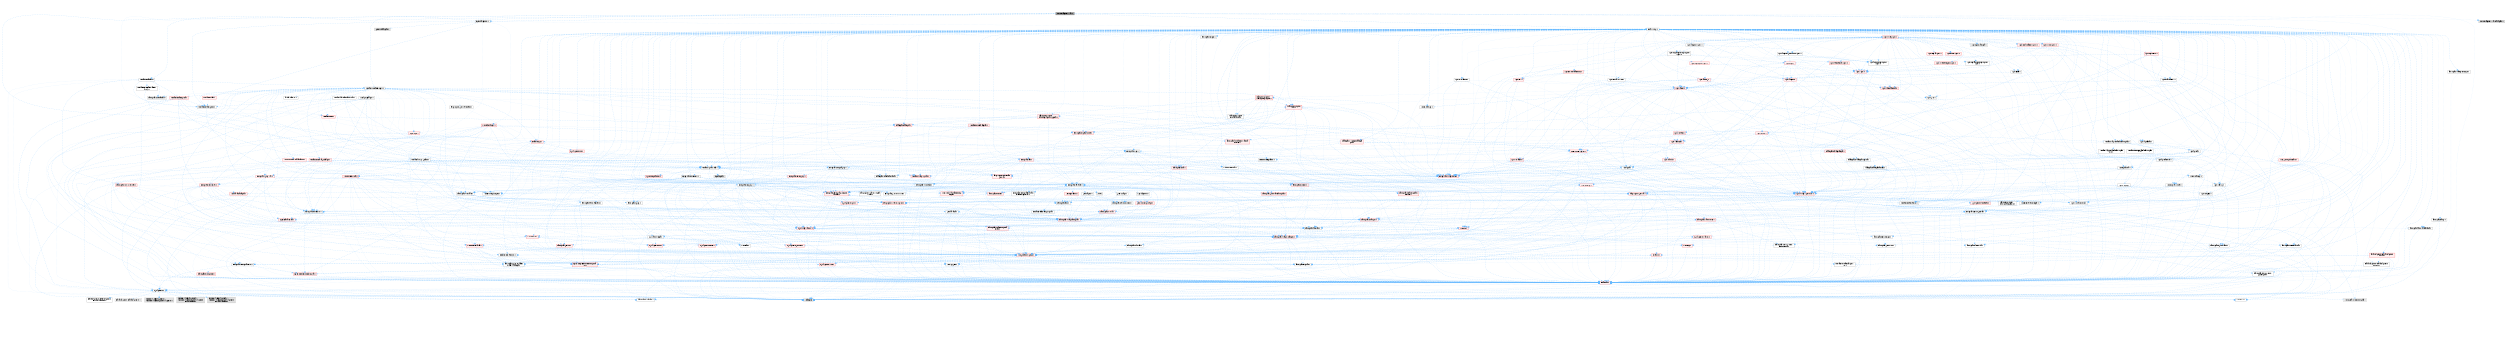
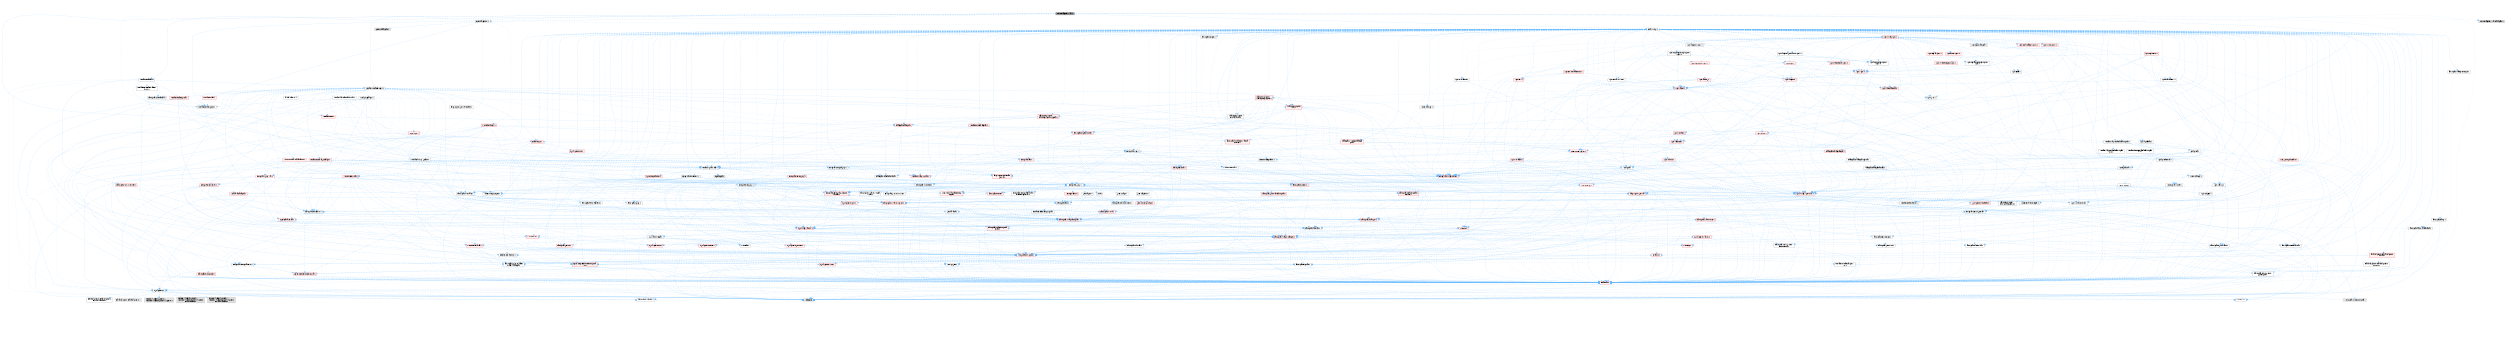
(1075, 185) -> (1075, 185)
(1143, 194) -> (1143, 194)
